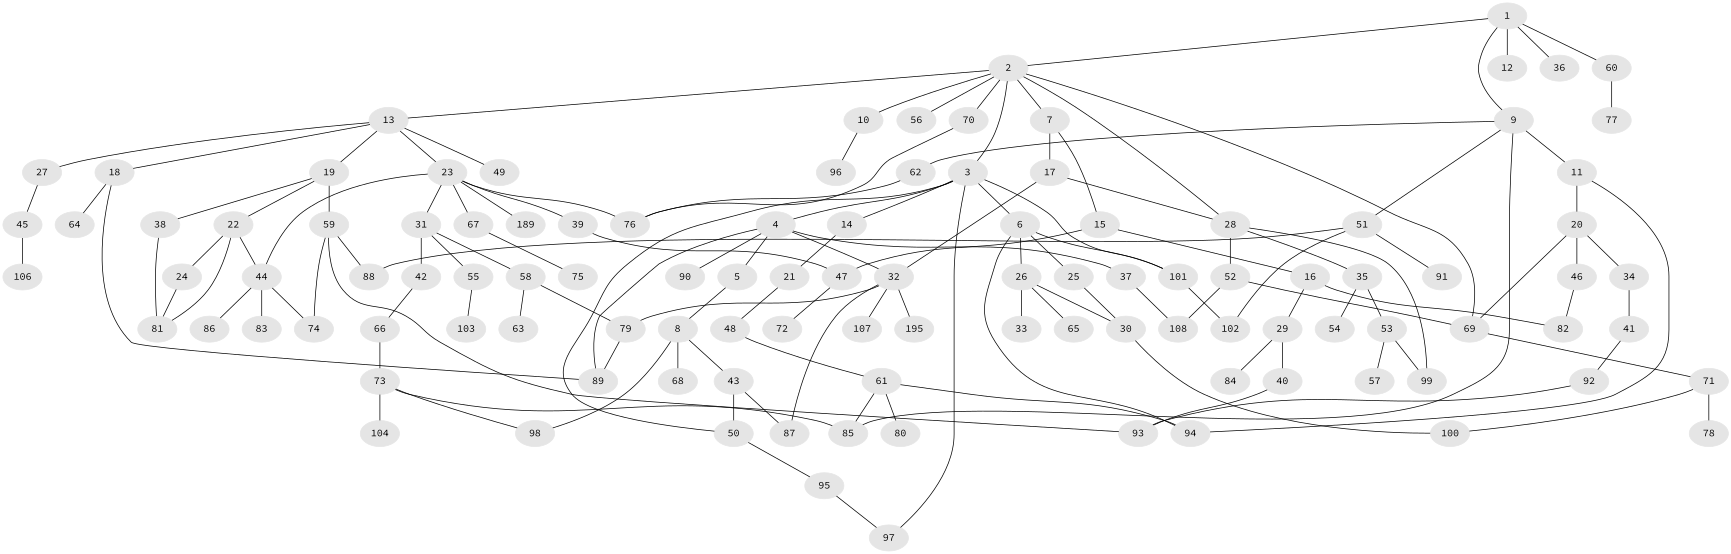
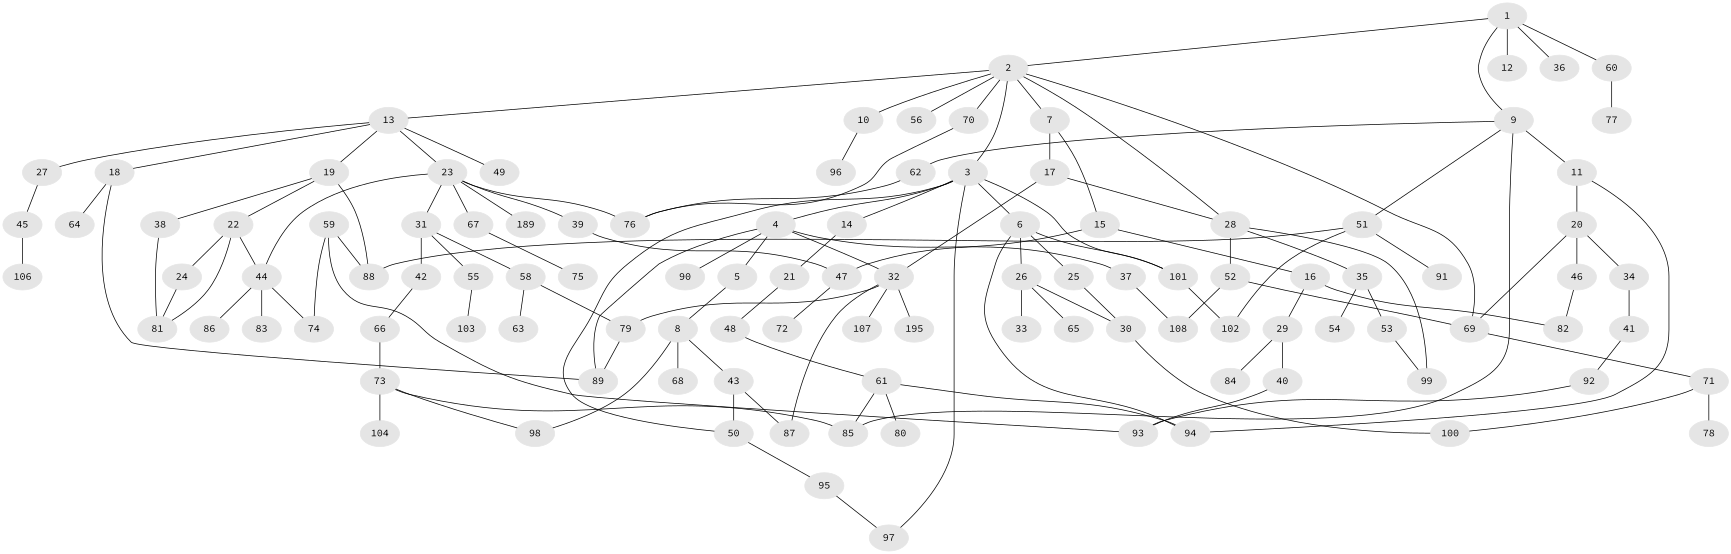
(329, 202) -> (359, 222)
(1375, 381) -> none
